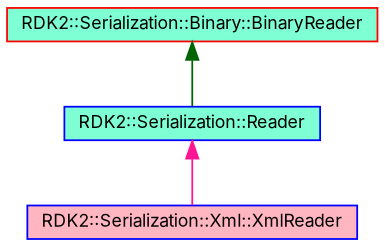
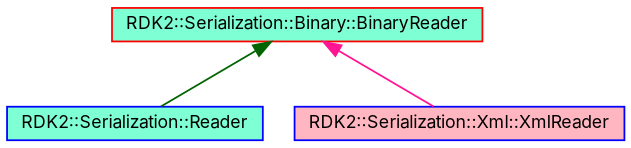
(192, 182) -> (386, 79)
